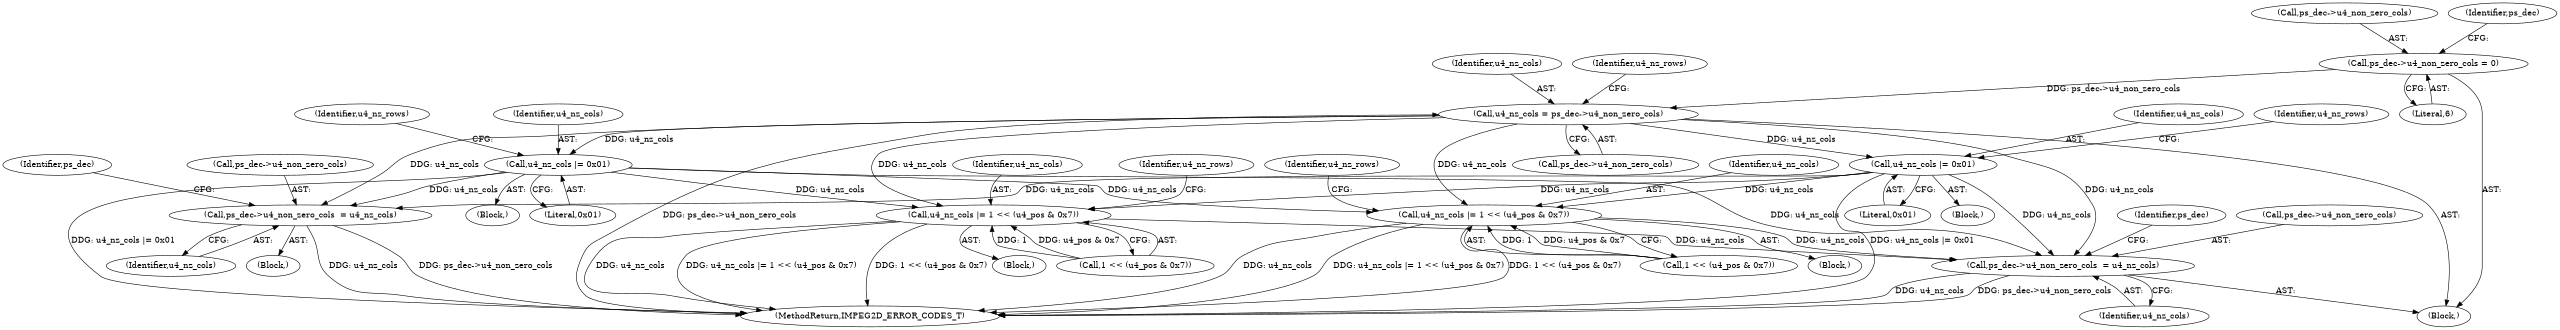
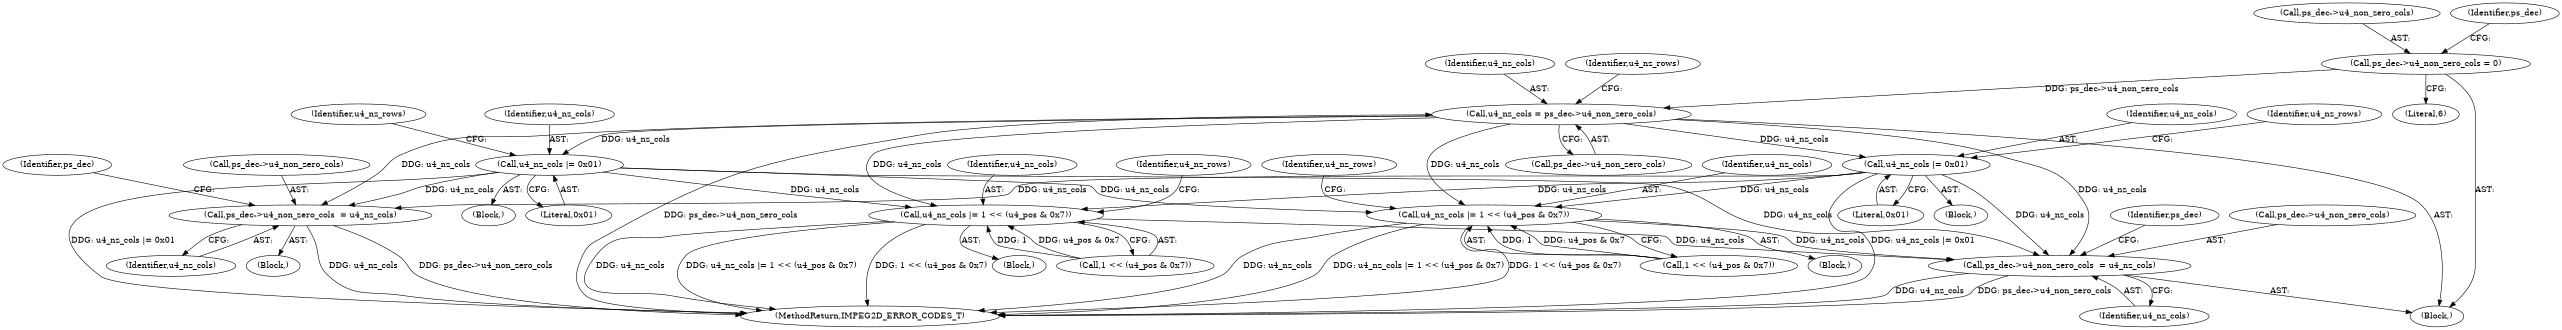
(2431, 92) -> none
